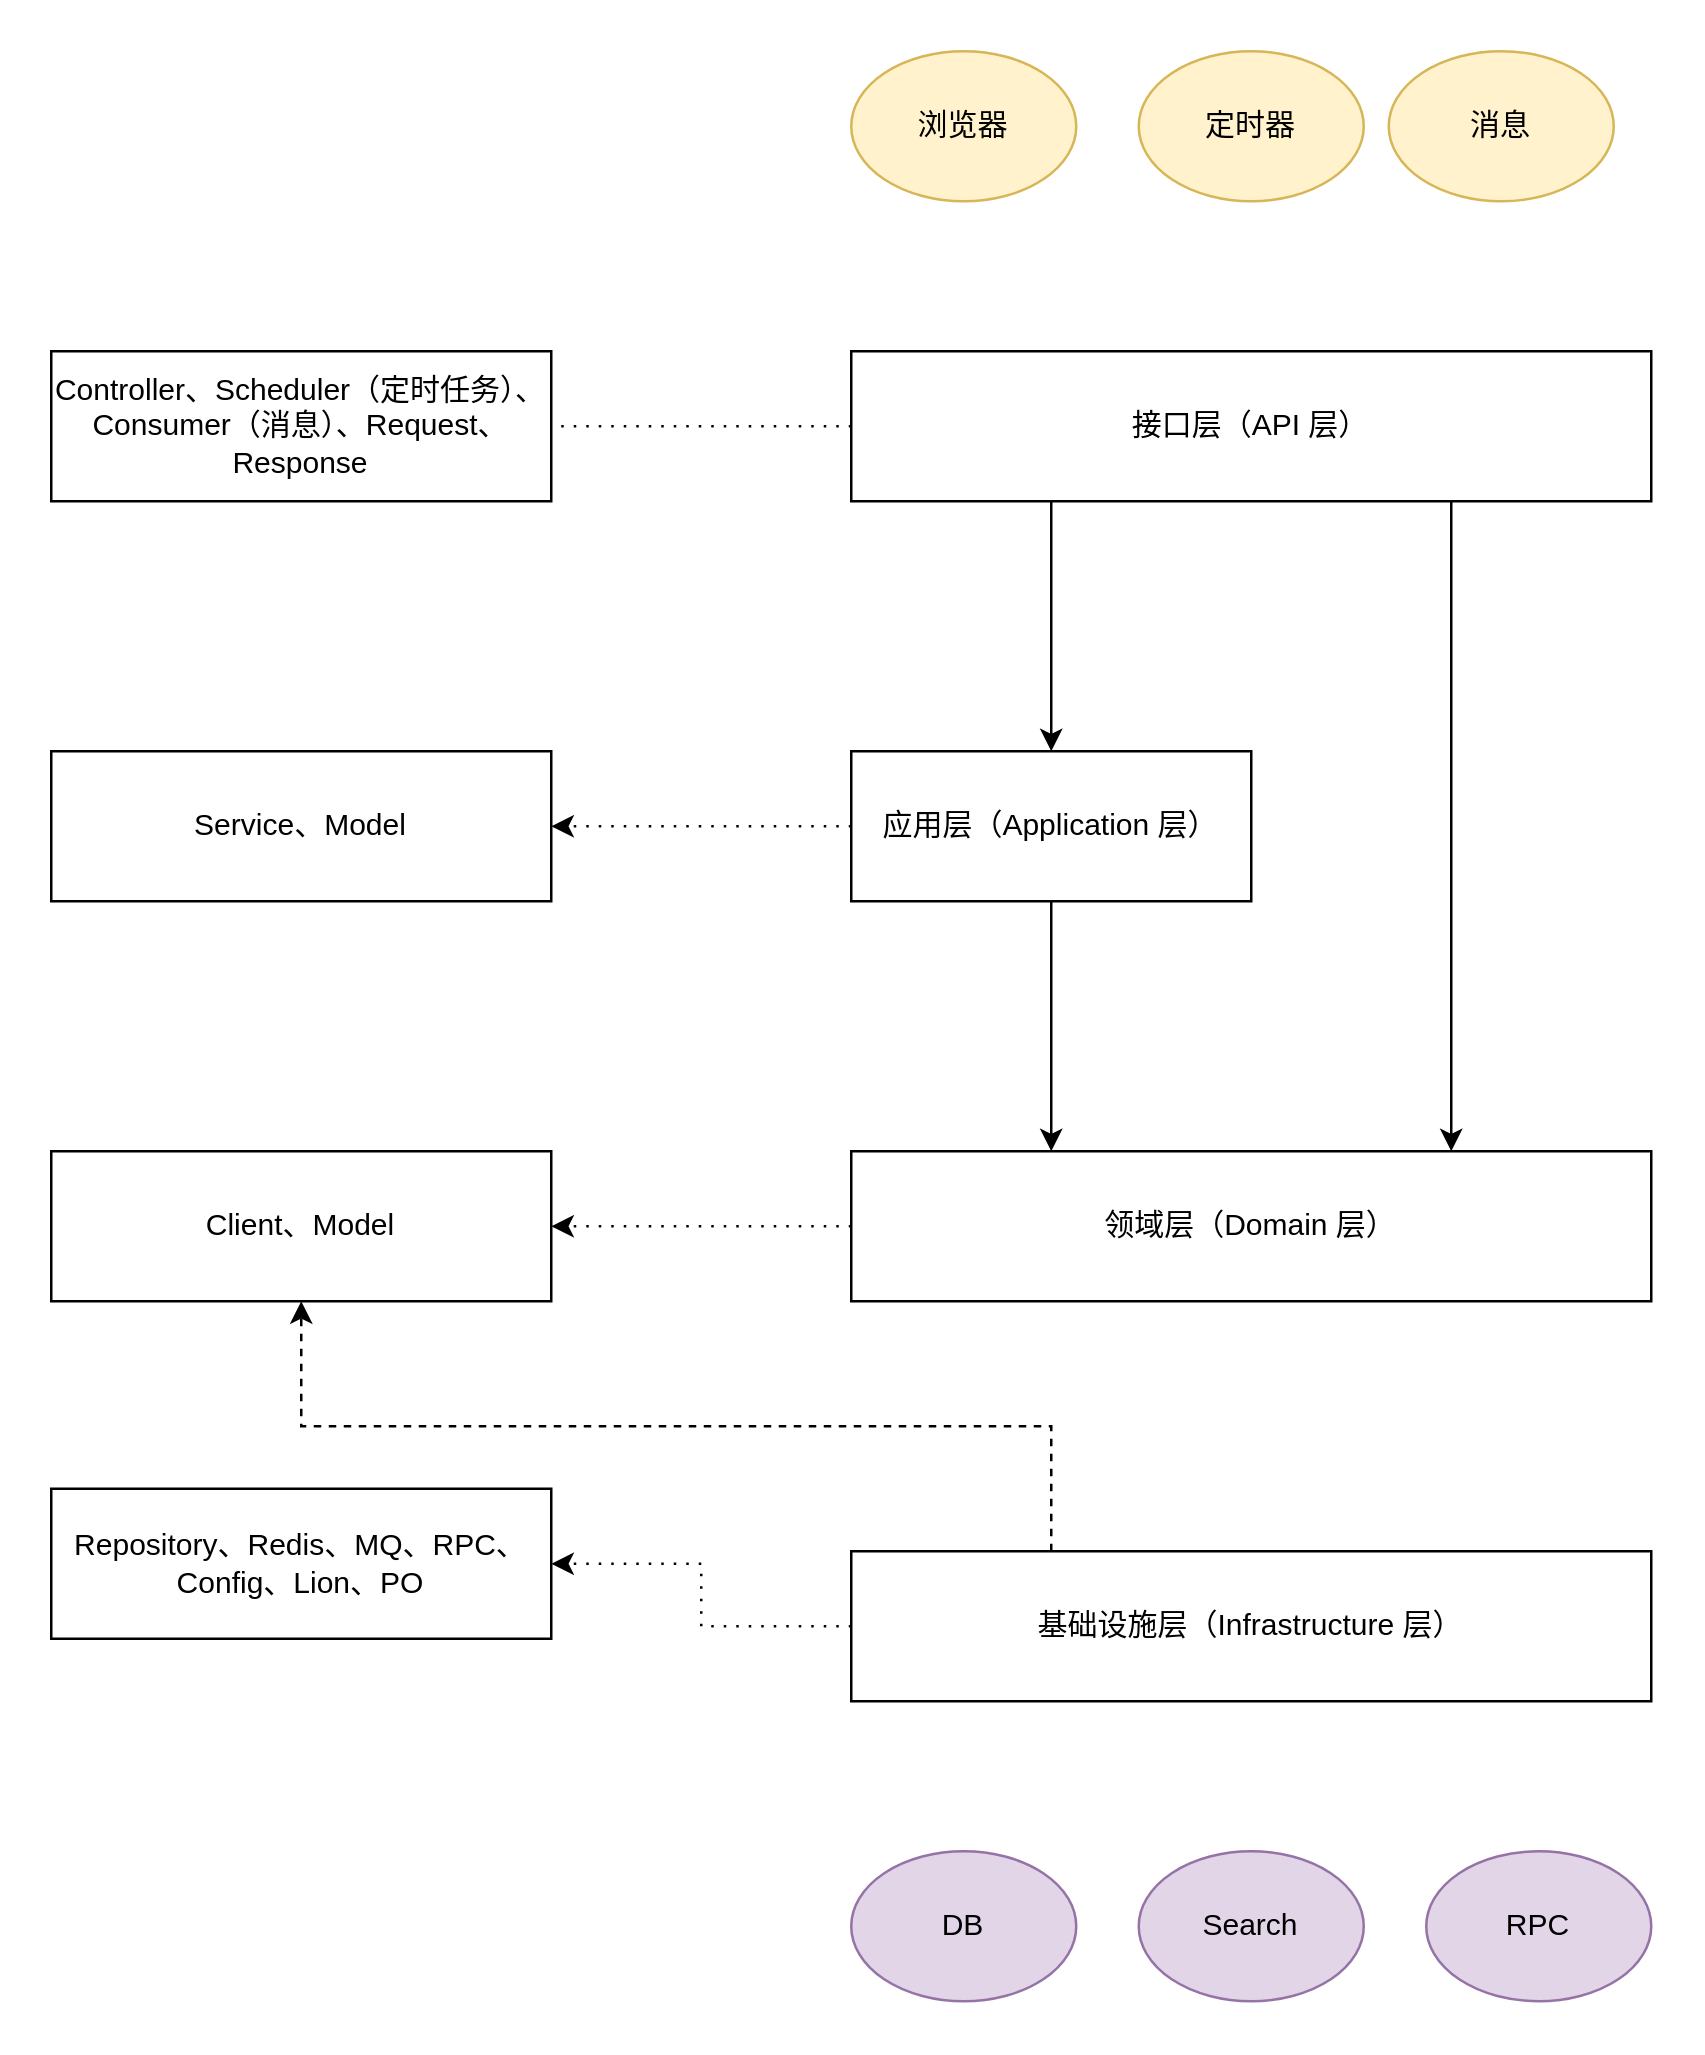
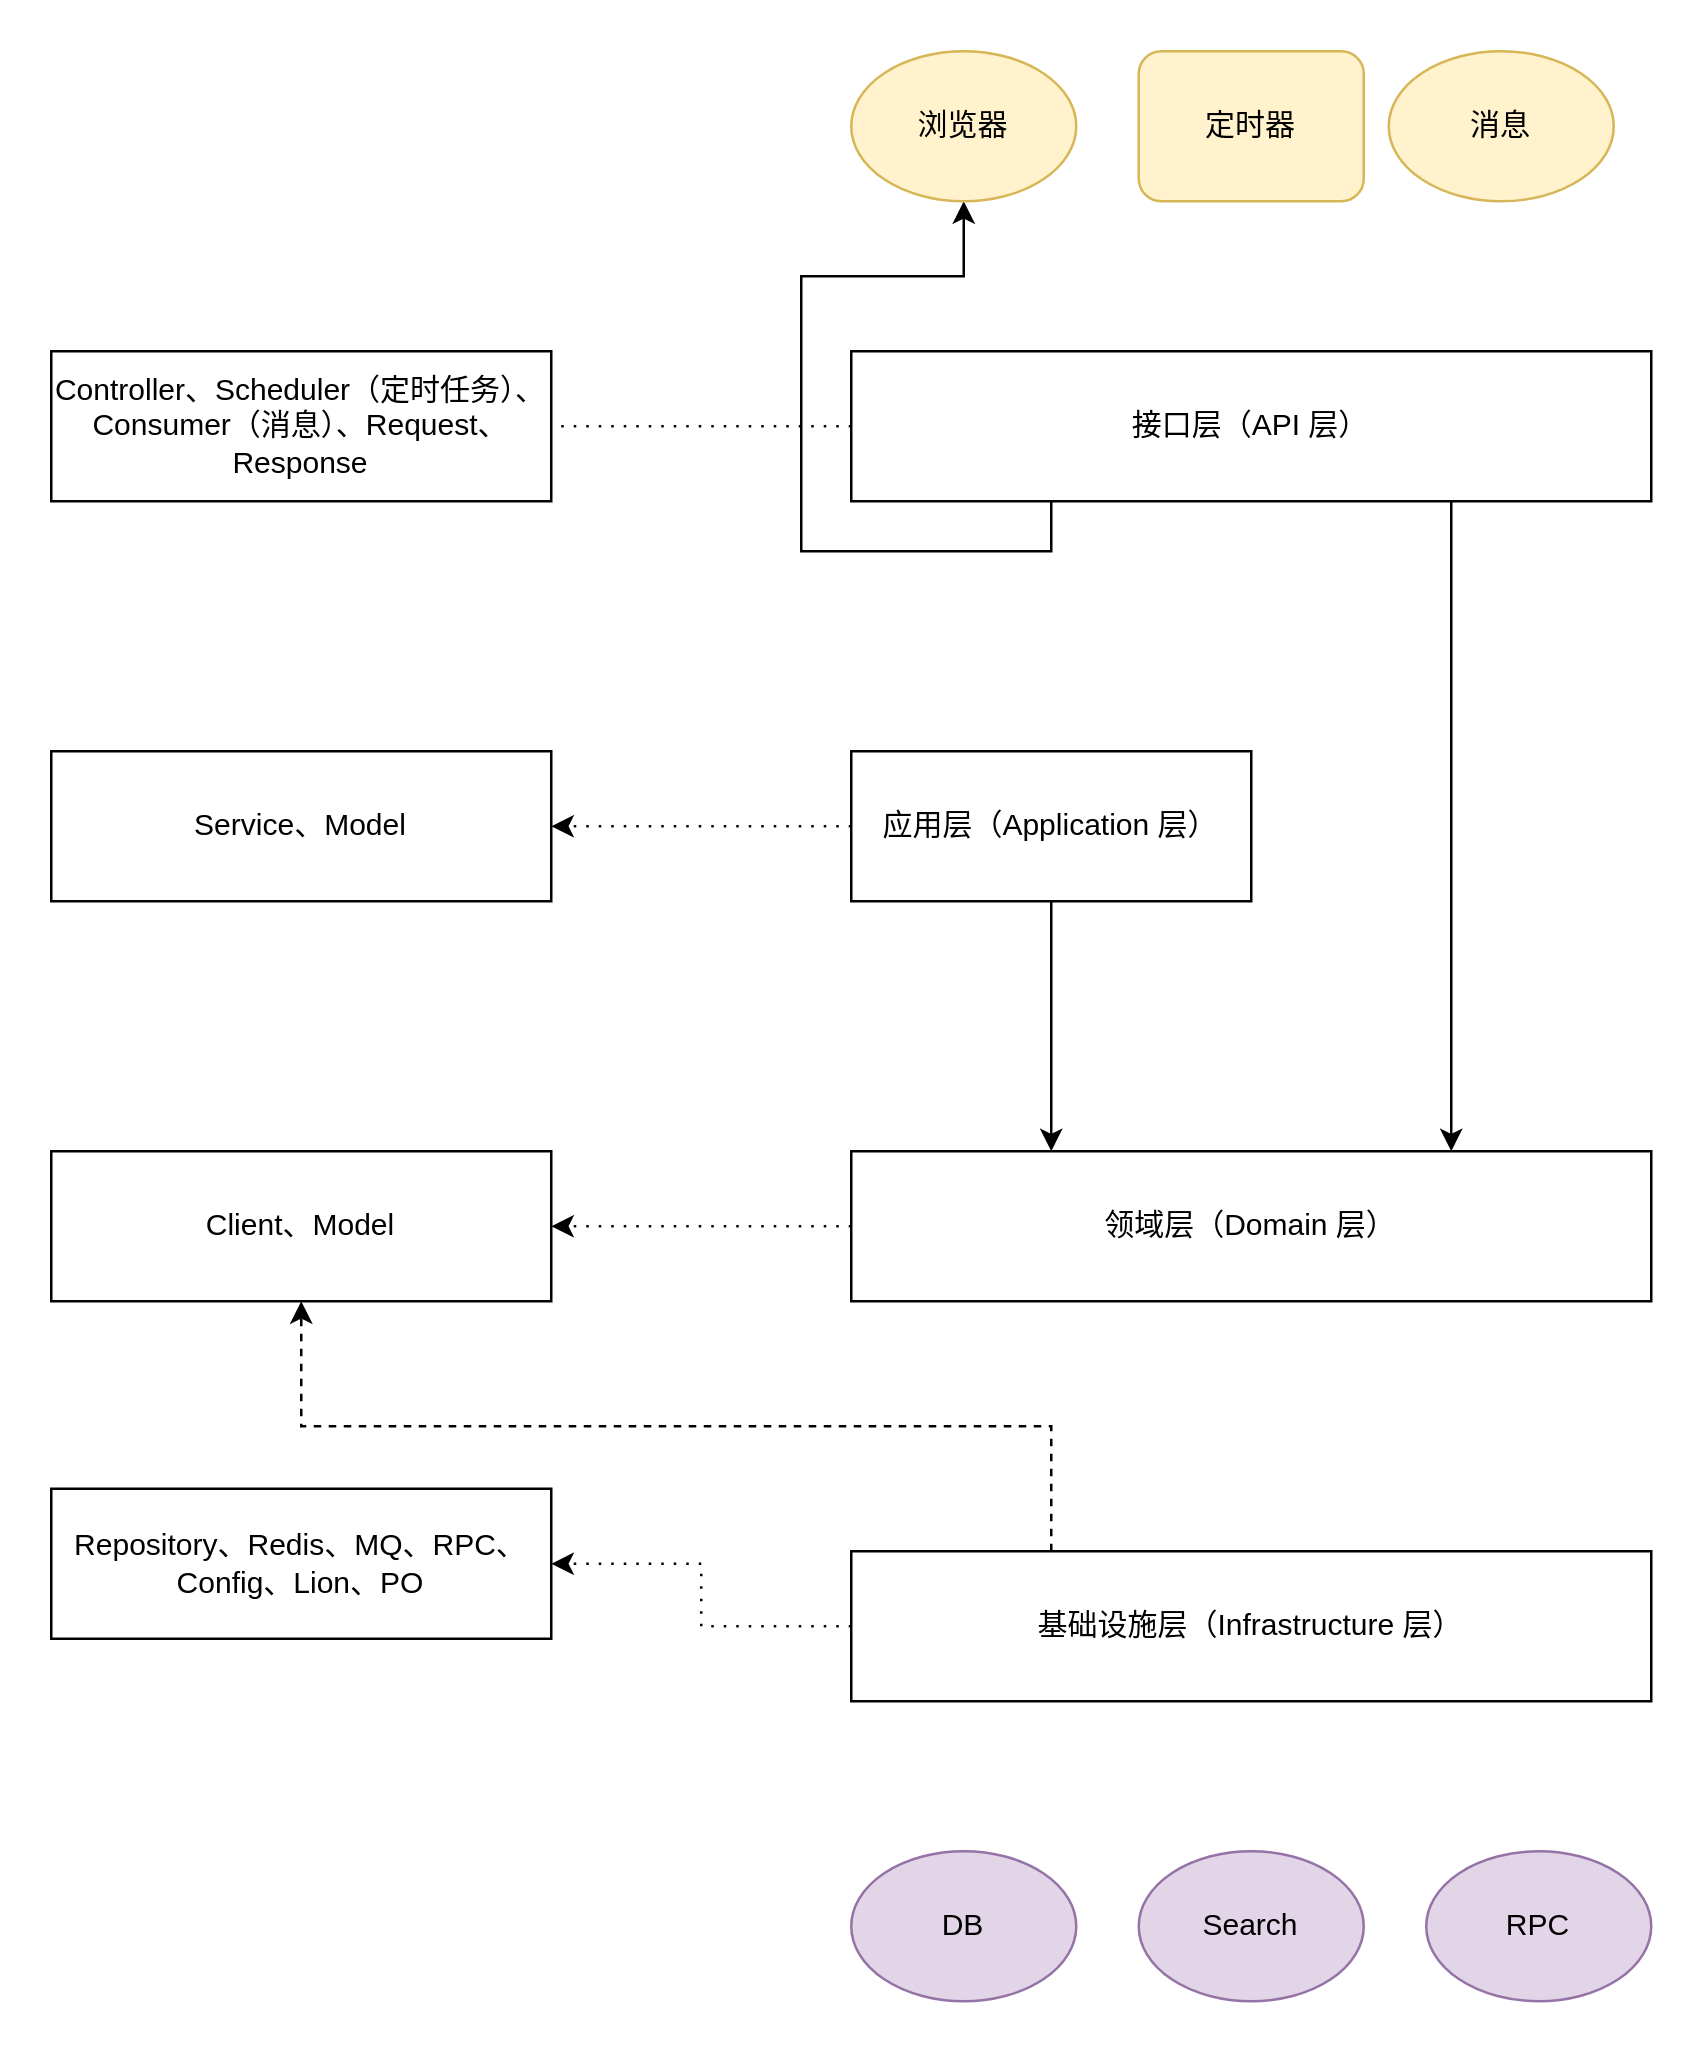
(1251, 126) -> (1251, 126)
(1051, 641) -> (867, 551)
